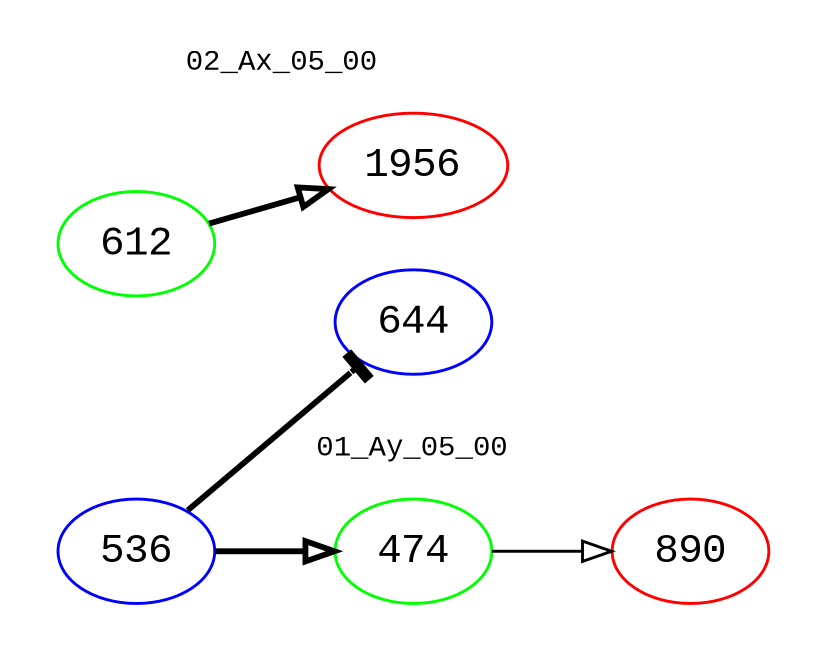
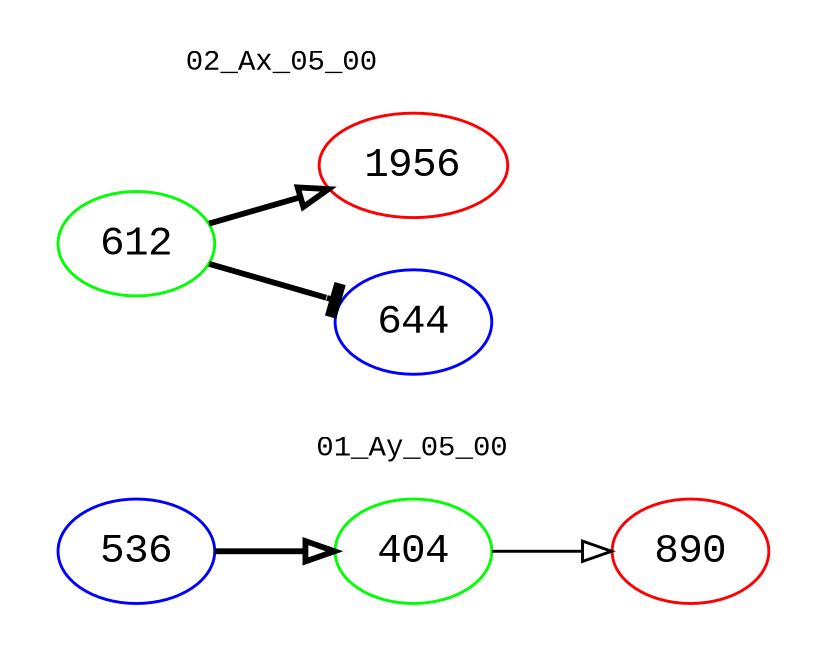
(269, 442) -> (268, 281)
(413, 551) -> (413, 551)
